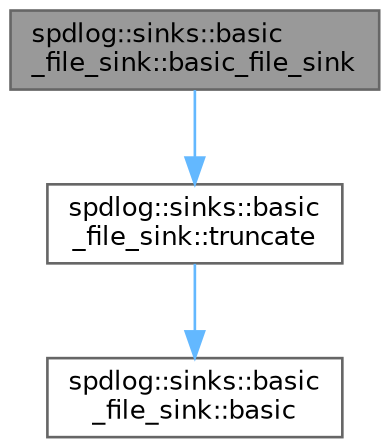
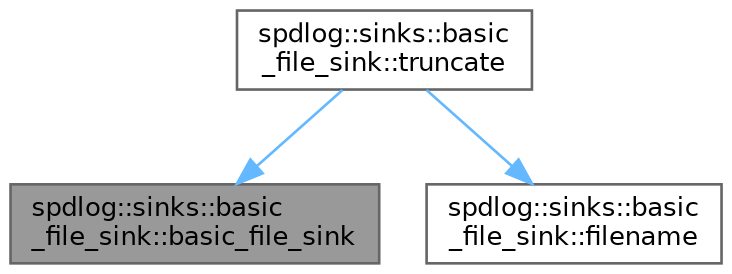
(195, 123) -> (300, 128)
(195, 398) -> (574, 224)
